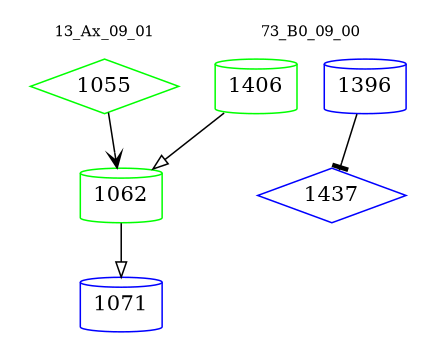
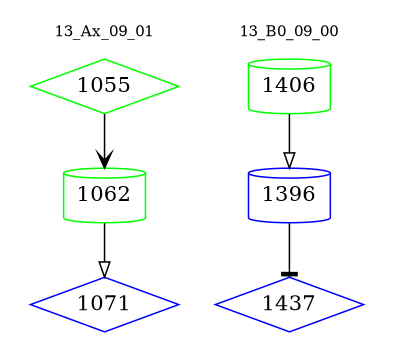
(311, 33) -> (289, 33)
(181, 147) -> (289, 133)
(121, 305) -> (105, 305)
